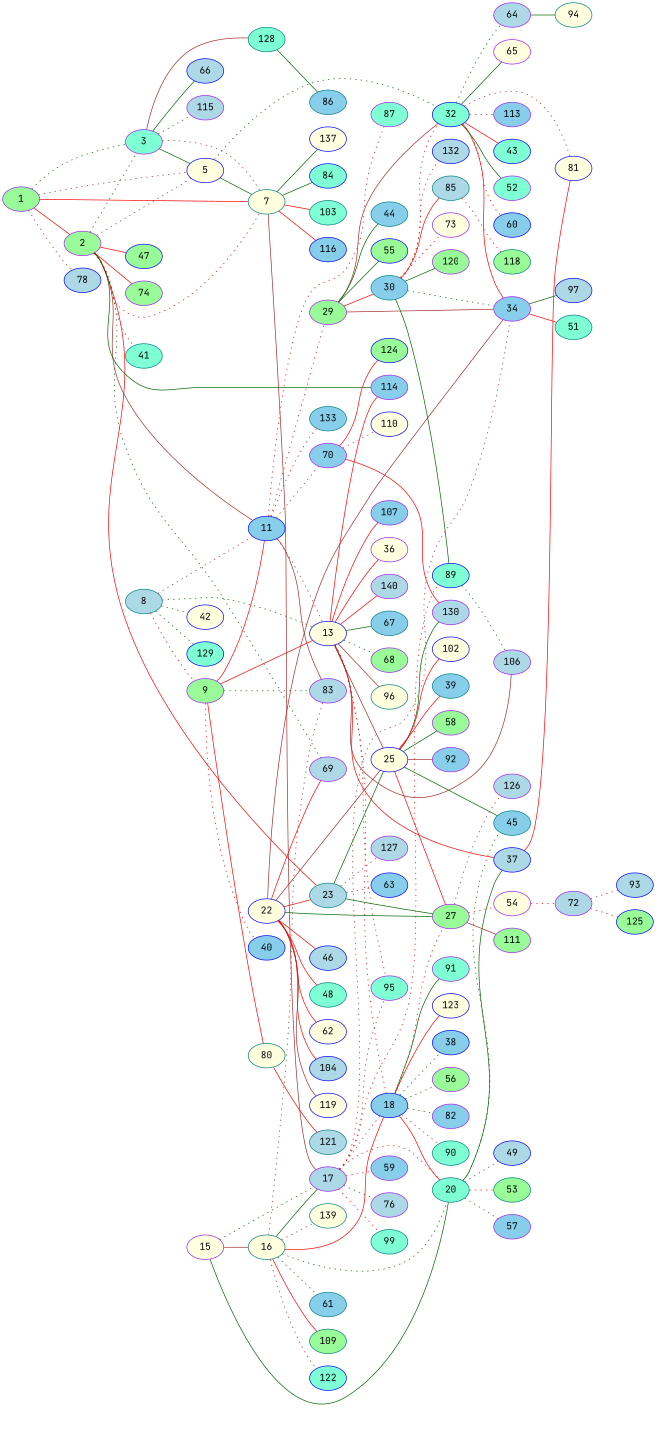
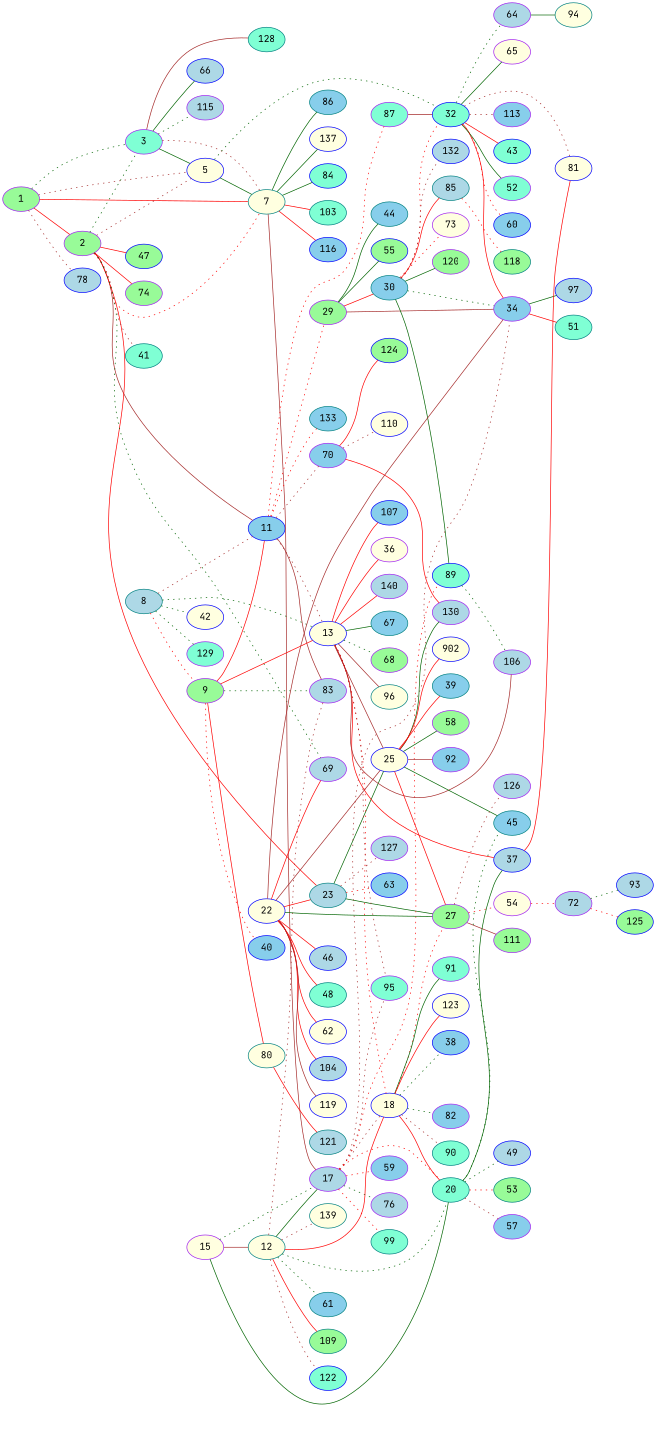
(297, 71) -> (292, 149)
(370, 197) -> (420, 115)
(389, 387) -> none
(389, 513) -> (389, 513)
(451, 649) -> (451, 649)
(205, 654) -> (205, 654)
(604, 894) -> (604, 894)
(451, 1080) -> none
(389, 1105) -> (389, 1105)
(267, 1247) -> (267, 1247)
